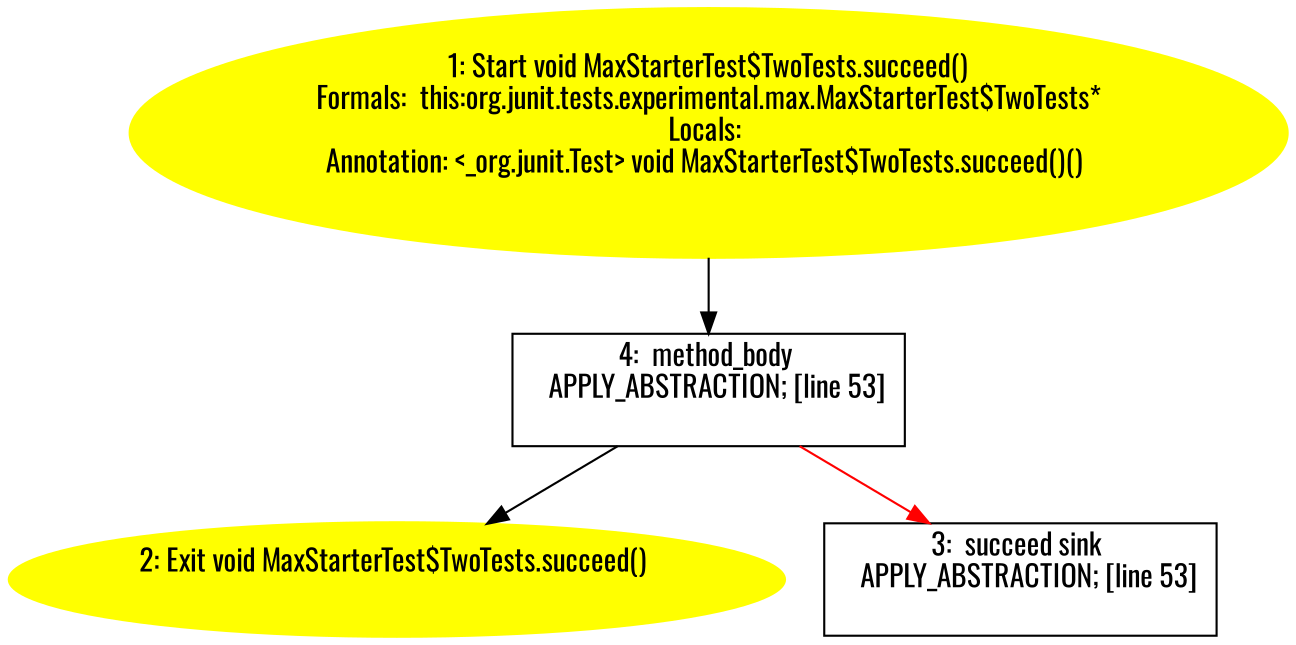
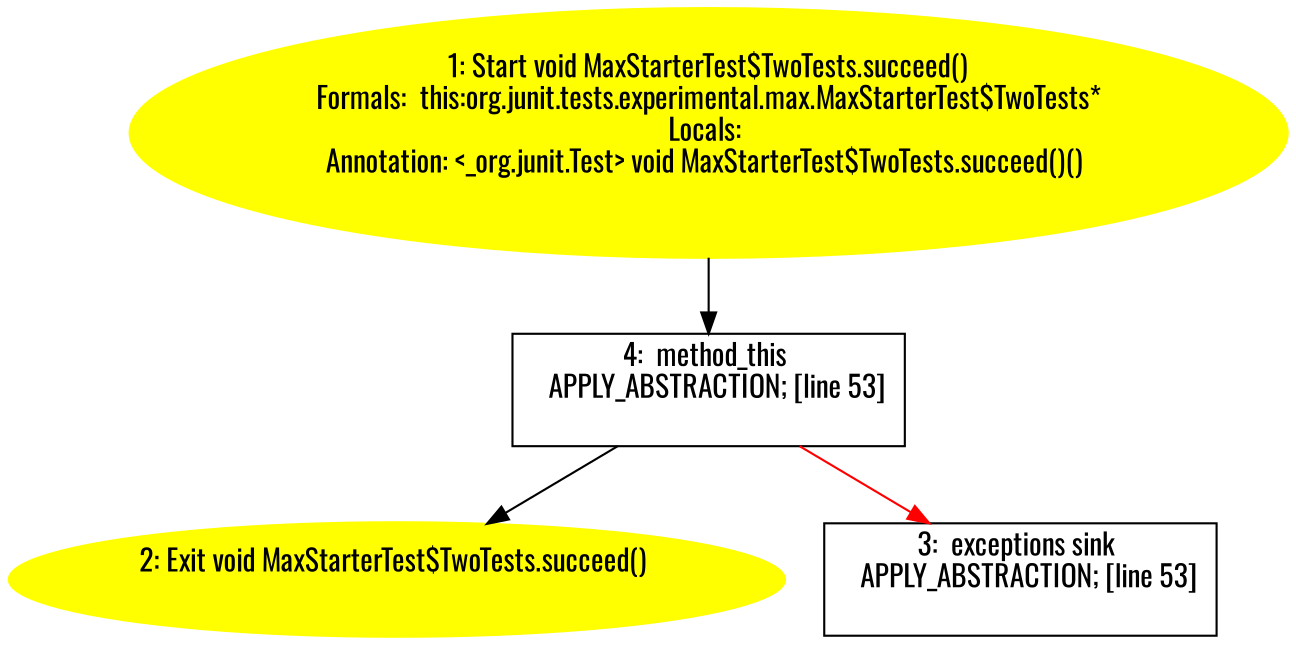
(709, 390) -> (709, 390)
(1020, 580) -> (1020, 580)
